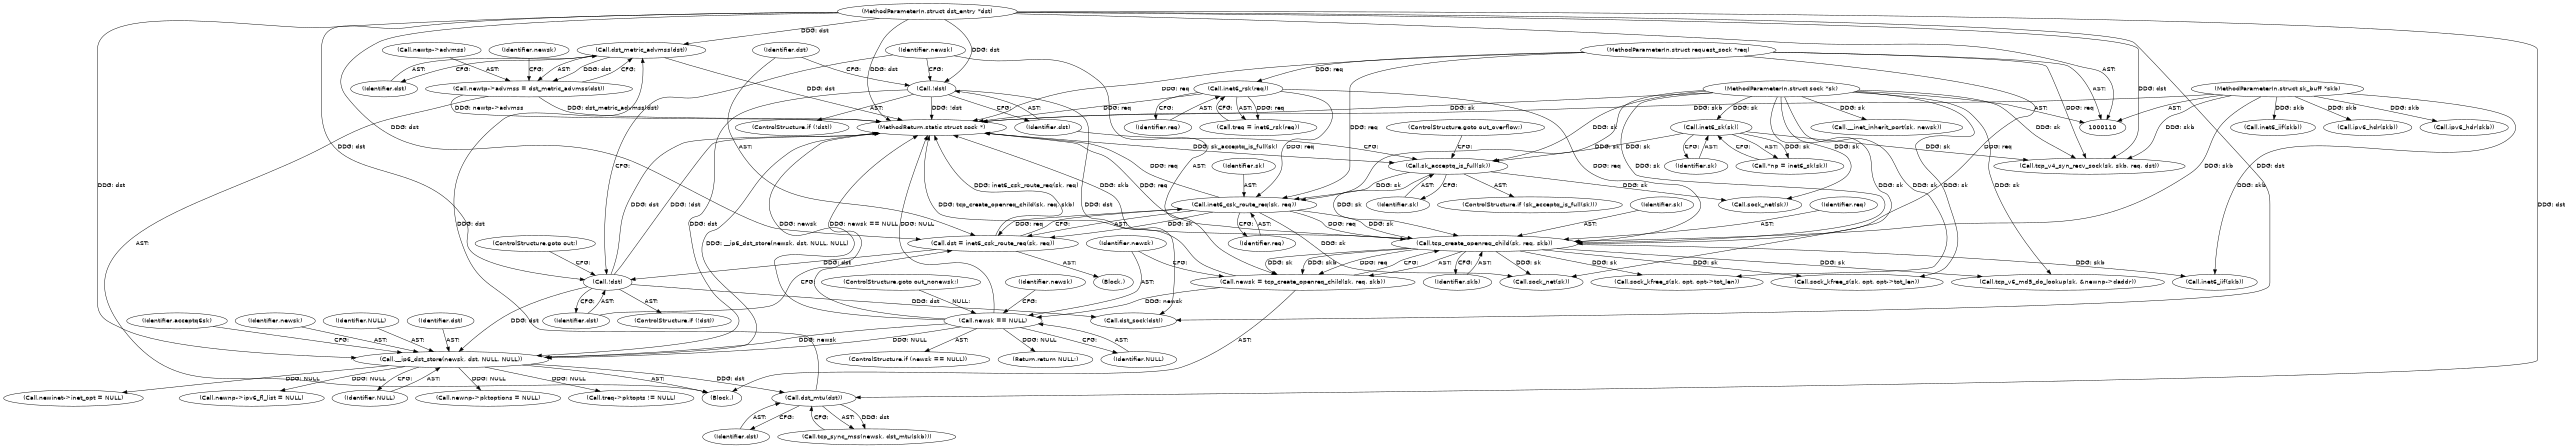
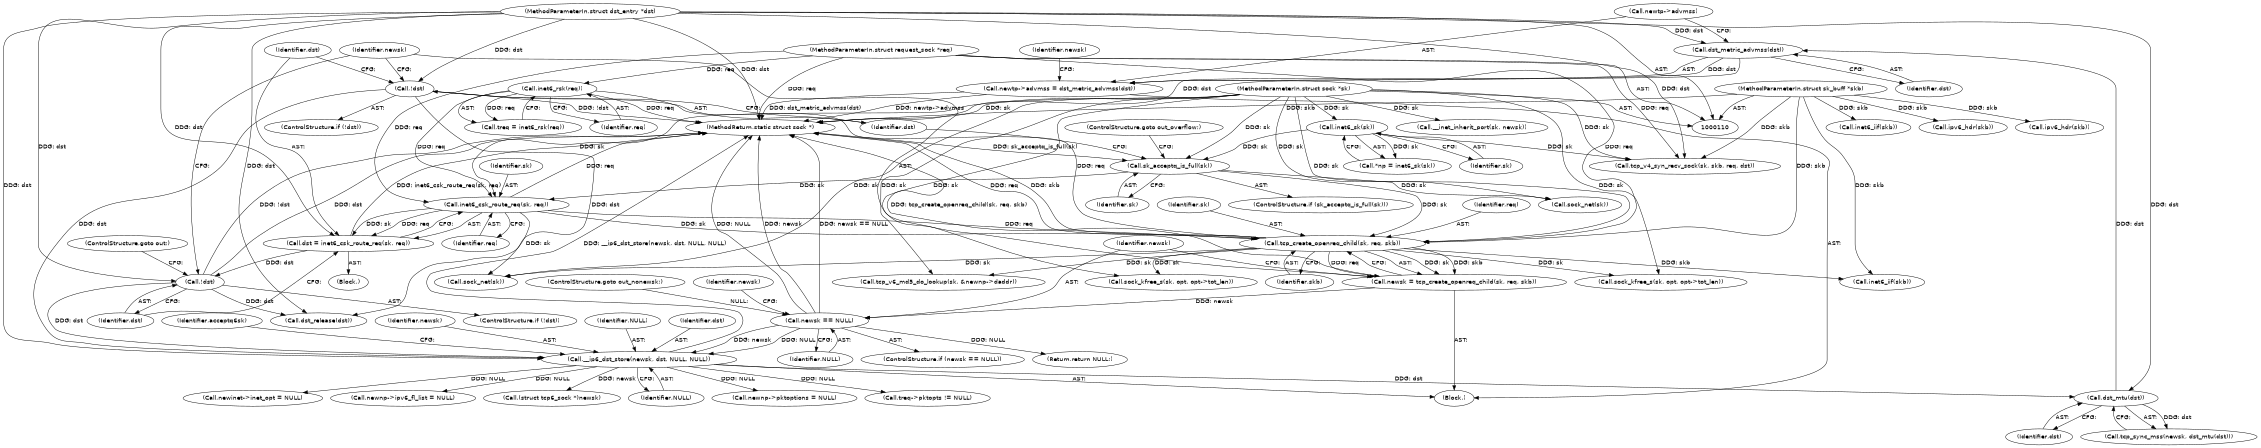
(607, 75) -> (1709, 30)
(1133, 321) -> (319, 321)
none -> (552, 398)
(867, 437) -> (2169, 437)
